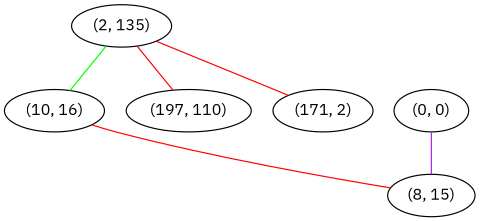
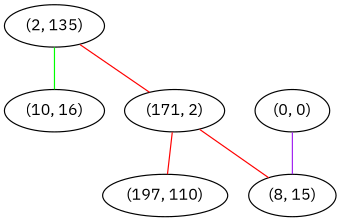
(155, 68) -> (170, 153)
(240, 160) -> (234, 154)
